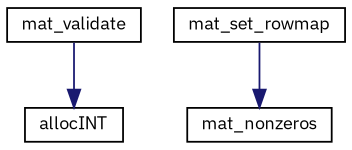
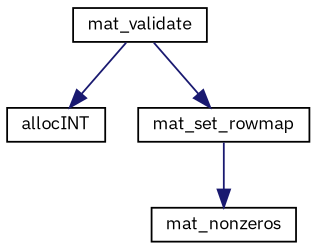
none -> (176, 68)
